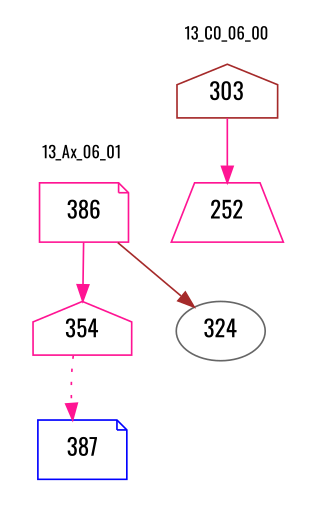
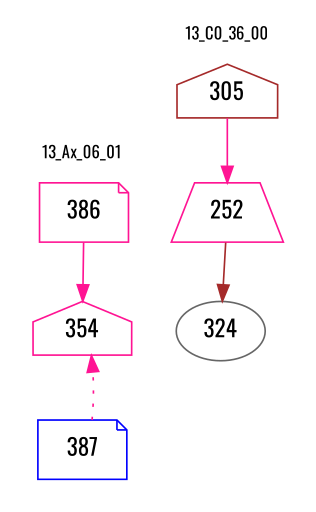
(227, 35) -> (227, 35)
(227, 94) -> (227, 94)
(134, 256) -> (224, 264)
(71, 379) -> (93, 396)
